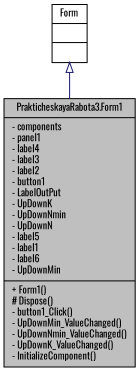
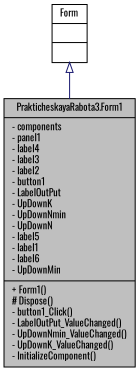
(67, 323) -> (67, 323)
